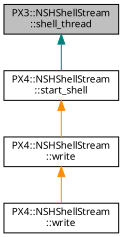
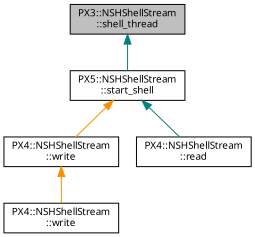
(61, 86) -> (128, 86)
none -> (194, 152)
